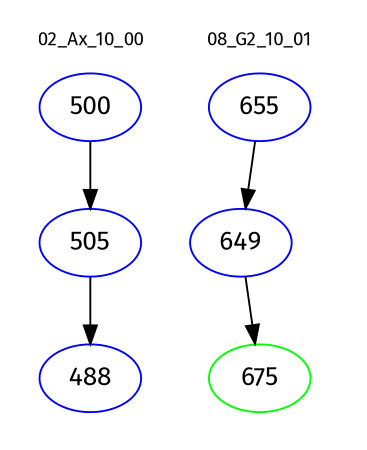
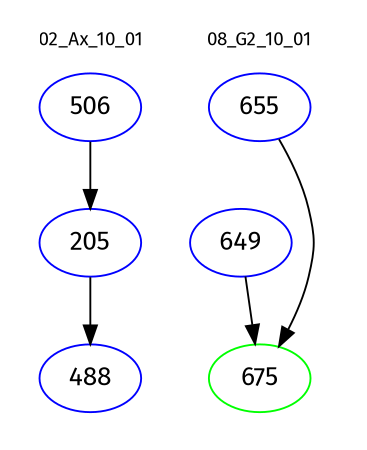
(91, 40) -> (91, 40)
(90, 107) -> (90, 107)
(252, 165) -> (313, 233)
(90, 243) -> (90, 243)
